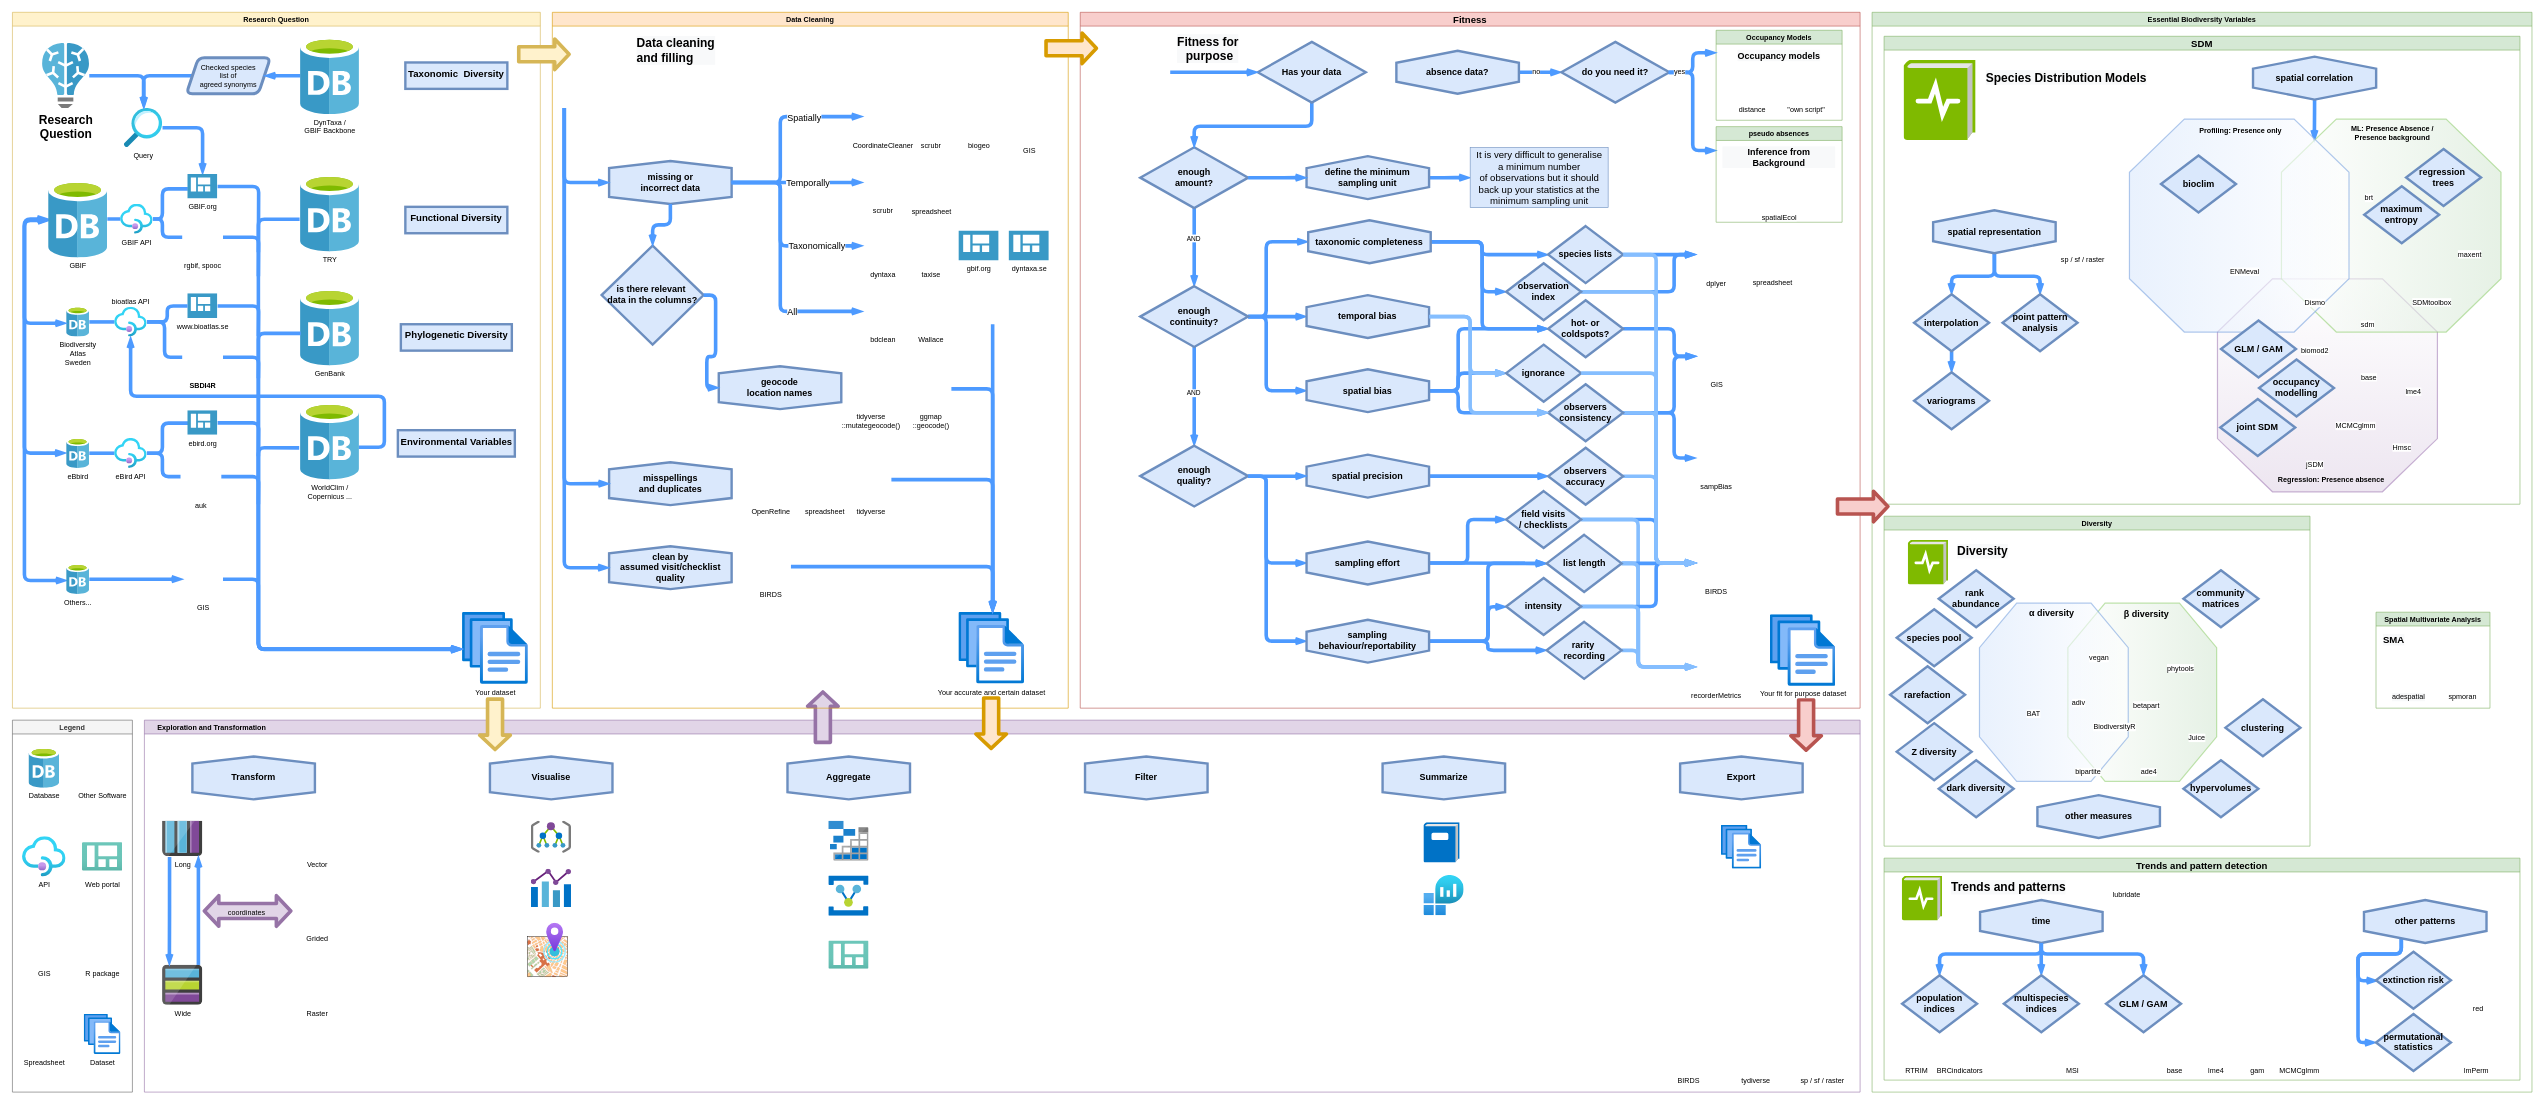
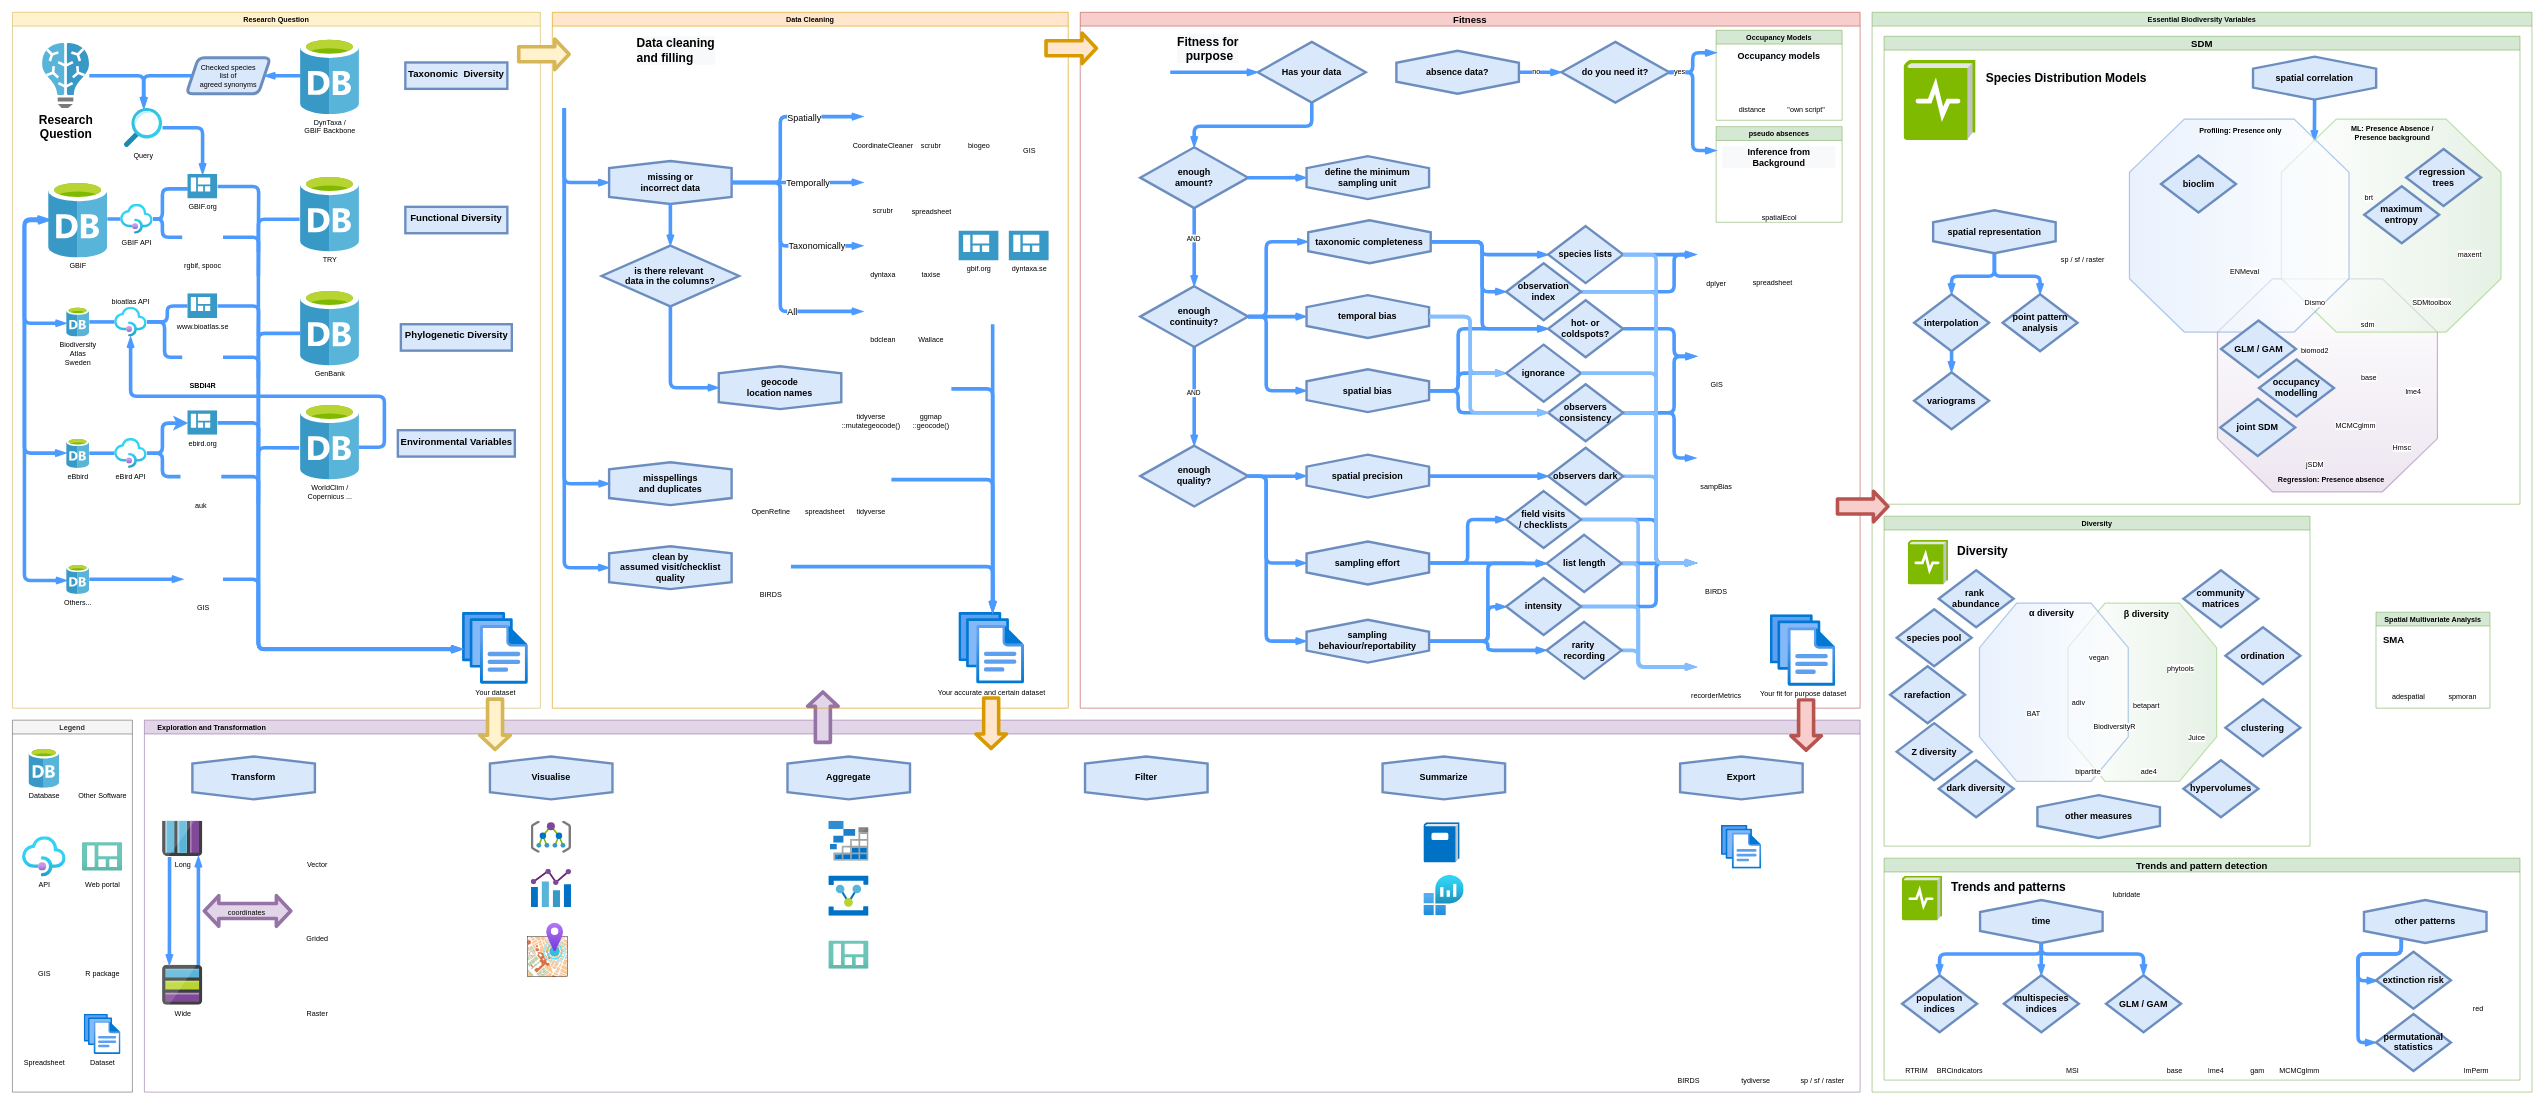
(1445, 178) -> none
(1539, 178) -> none
(653, 295) -> (670, 276)
(181, 423) -> (175, 423)
(1586, 471) -> (1586, 471)
none -> (2263, 656)
